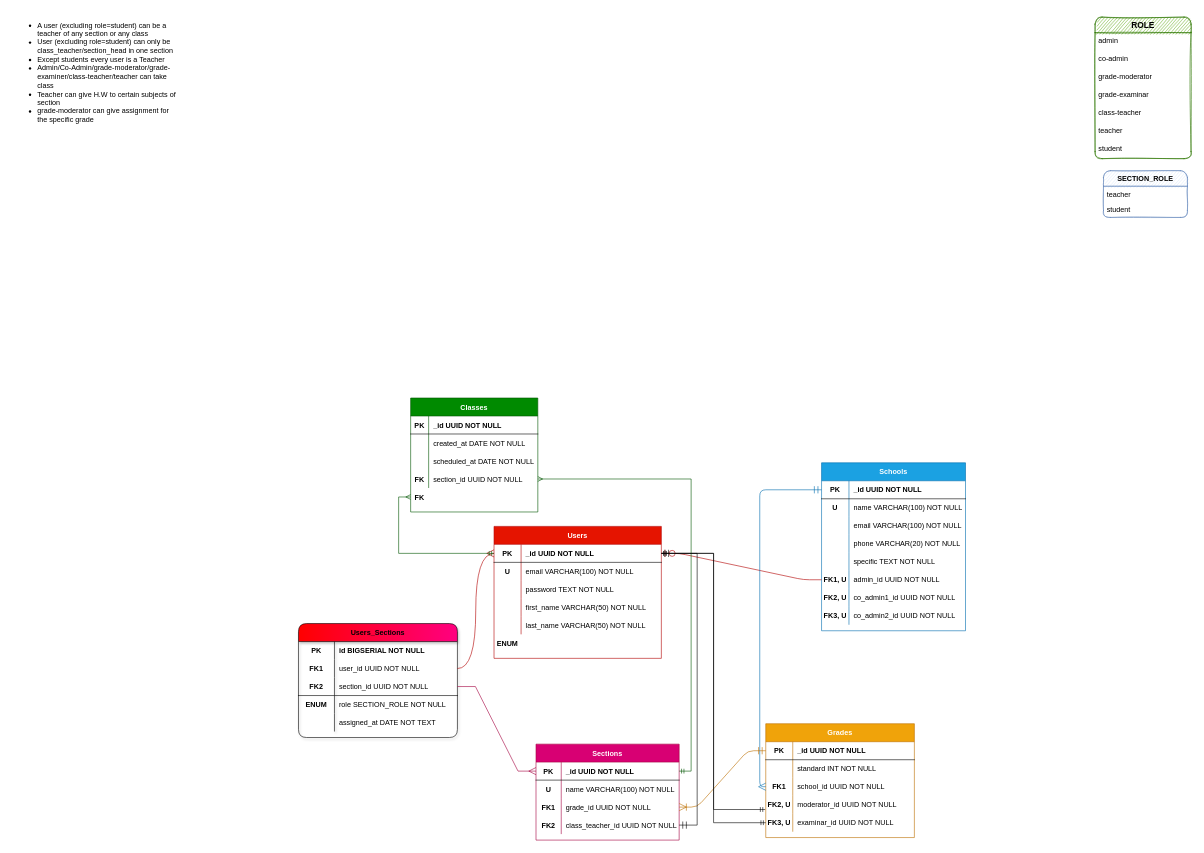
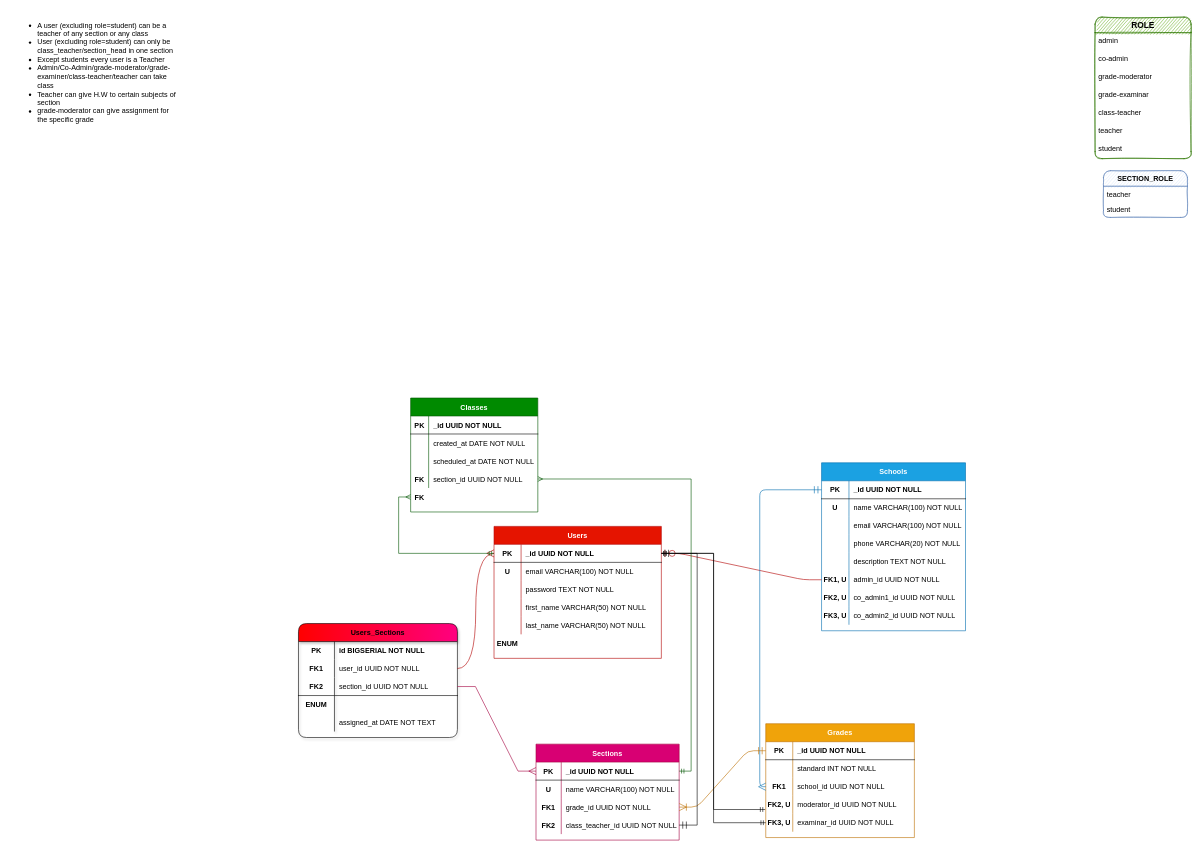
(893, 562) -> (899, 562)
(396, 705) -> none
